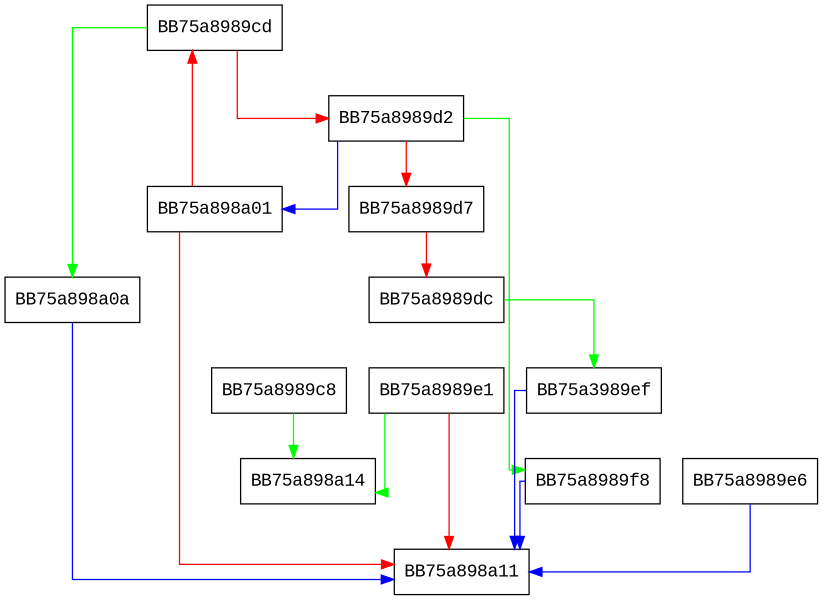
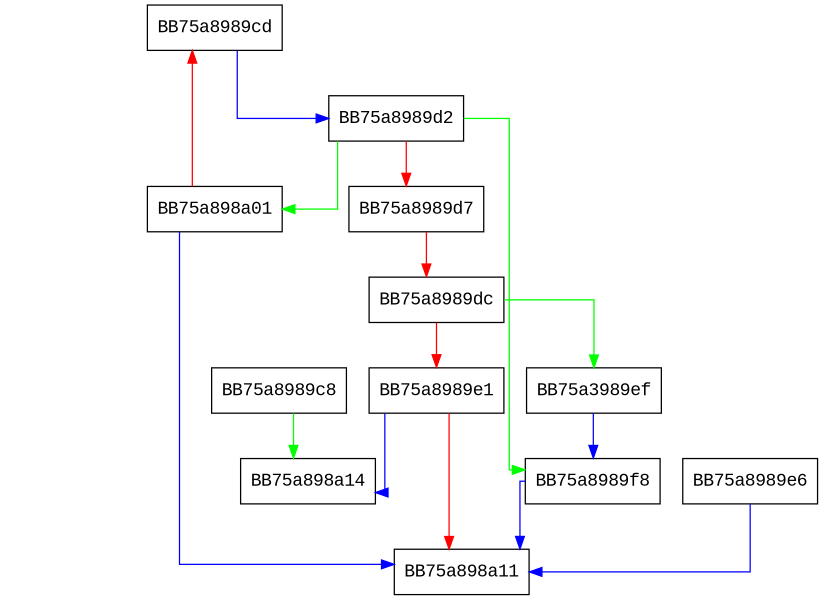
(243, 118) -> (243, 118)
(338, 197) -> (338, 197)
(72, 300) -> none
none -> (436, 339)
(385, 454) -> (385, 454)
(515, 458) -> (593, 429)
(180, 499) -> (180, 499)
